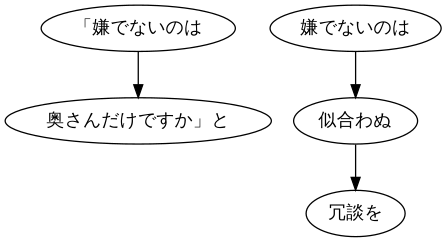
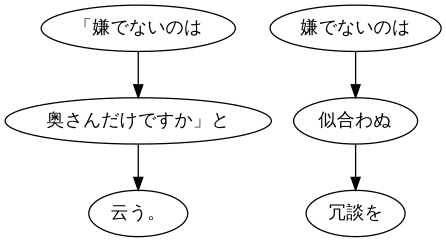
none -> (138, 213)
